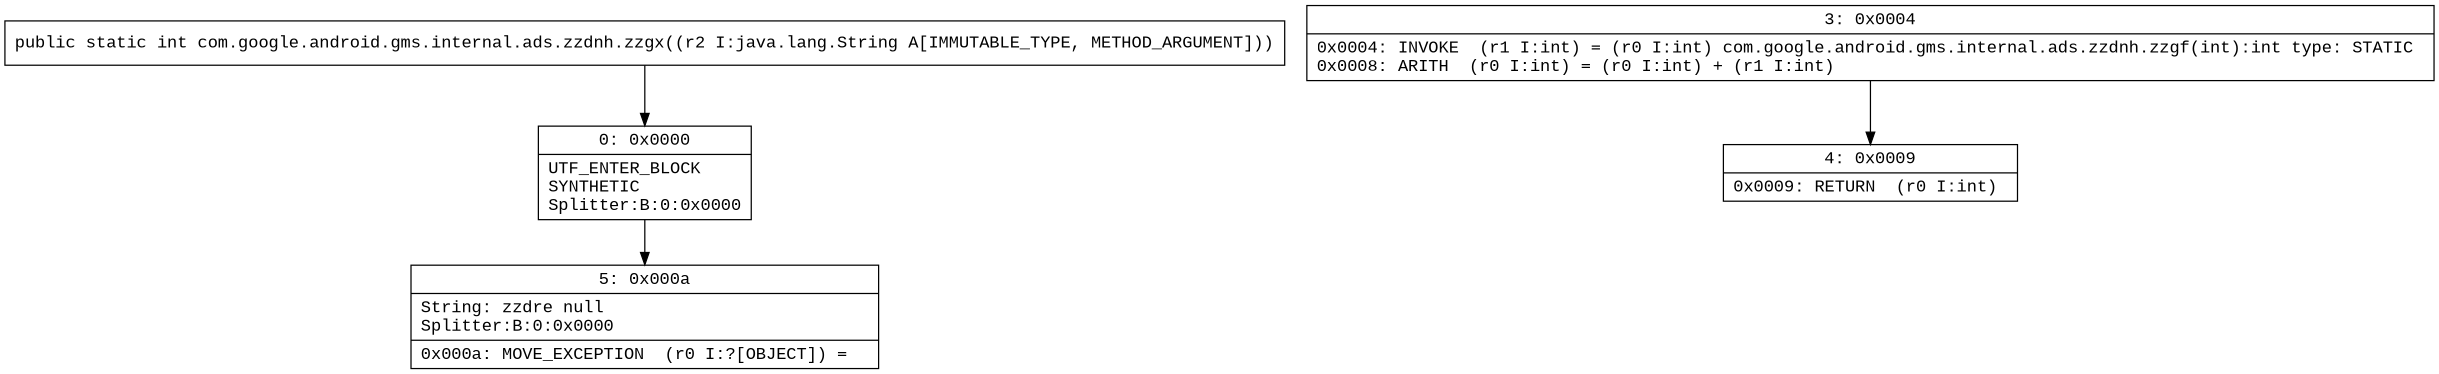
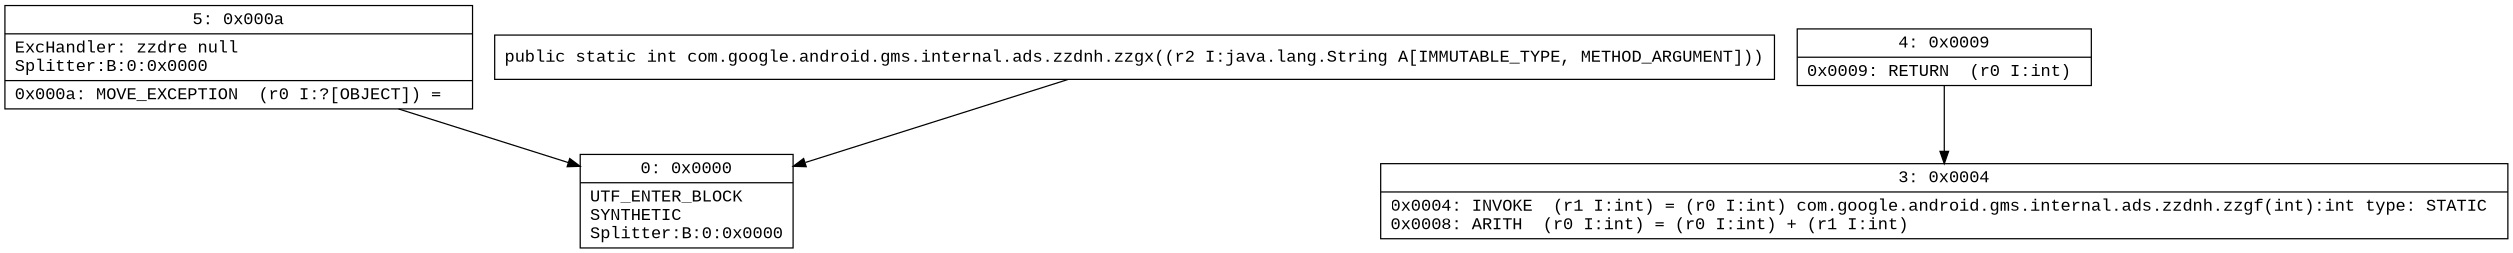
(1870, 106) -> (1944, 118)
(645, 236) -> (483, 136)
(513, 307) -> (127, 47)
